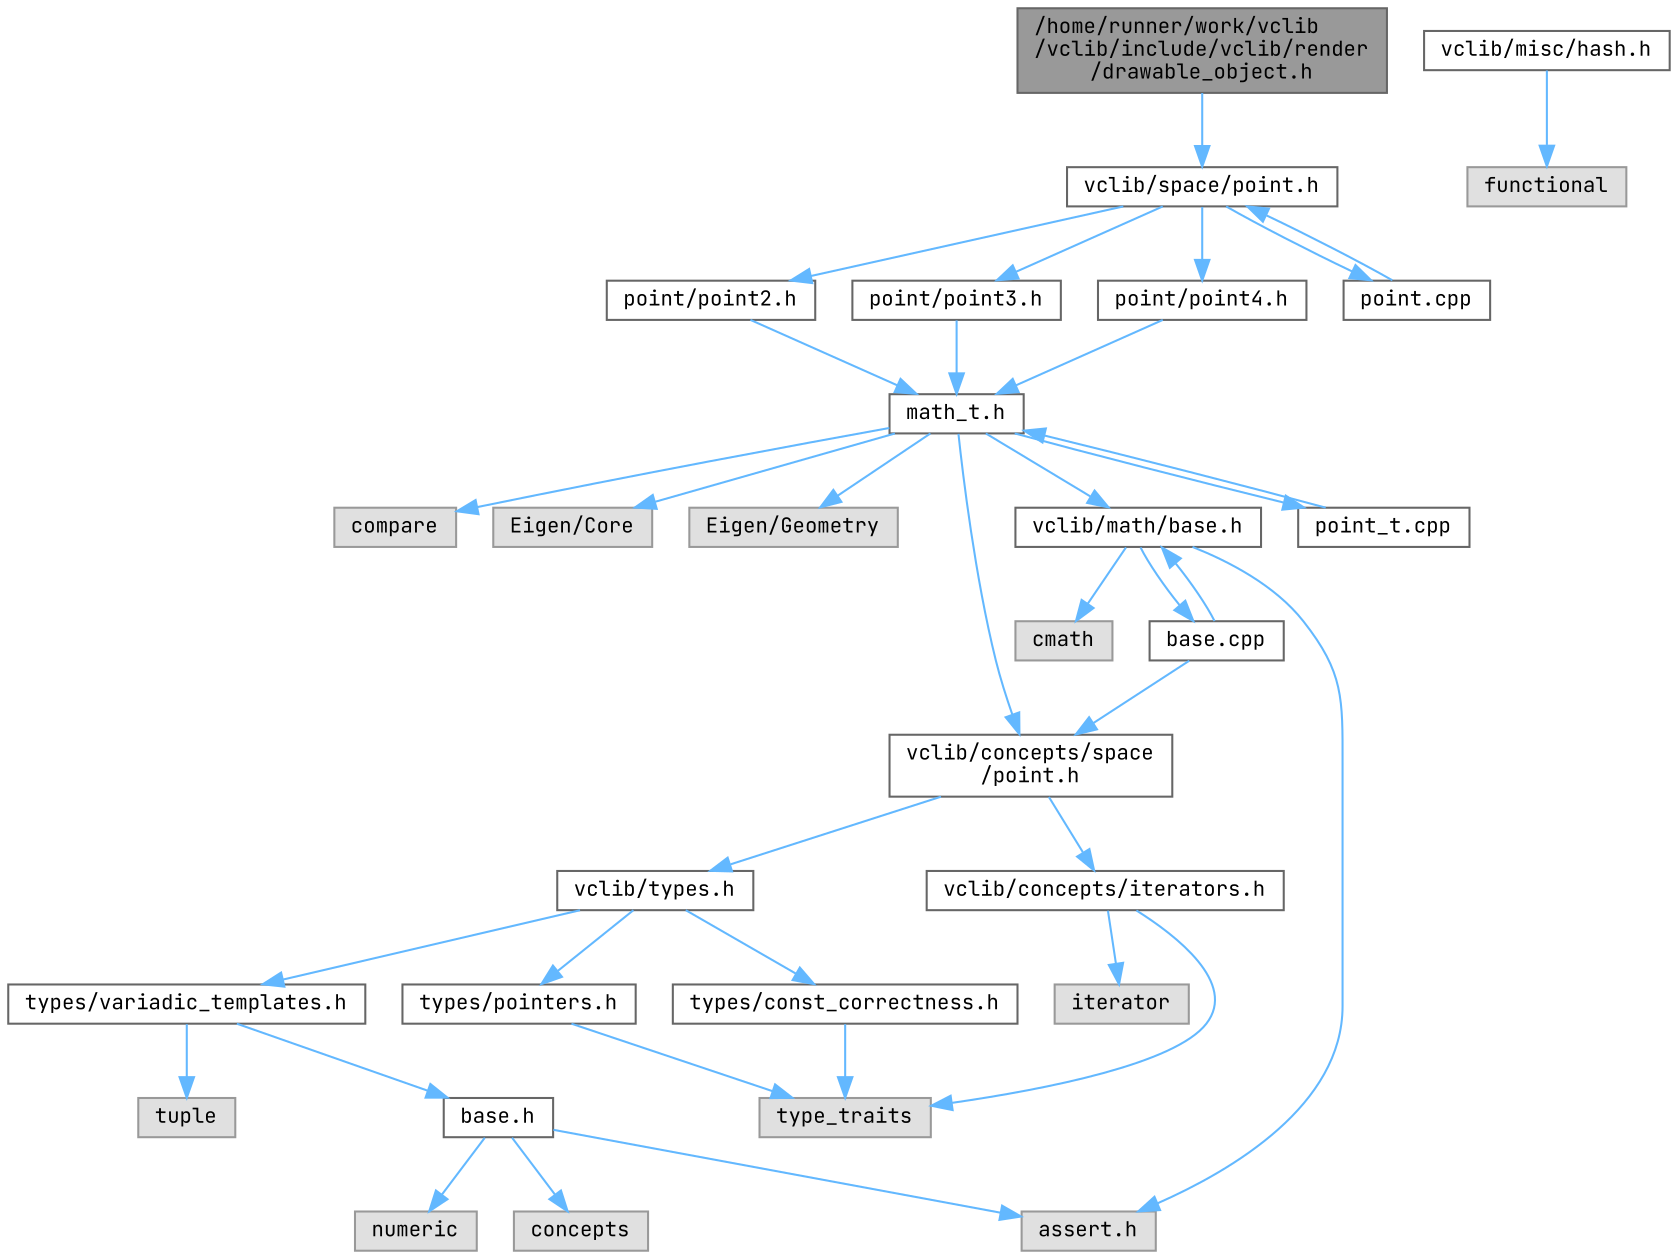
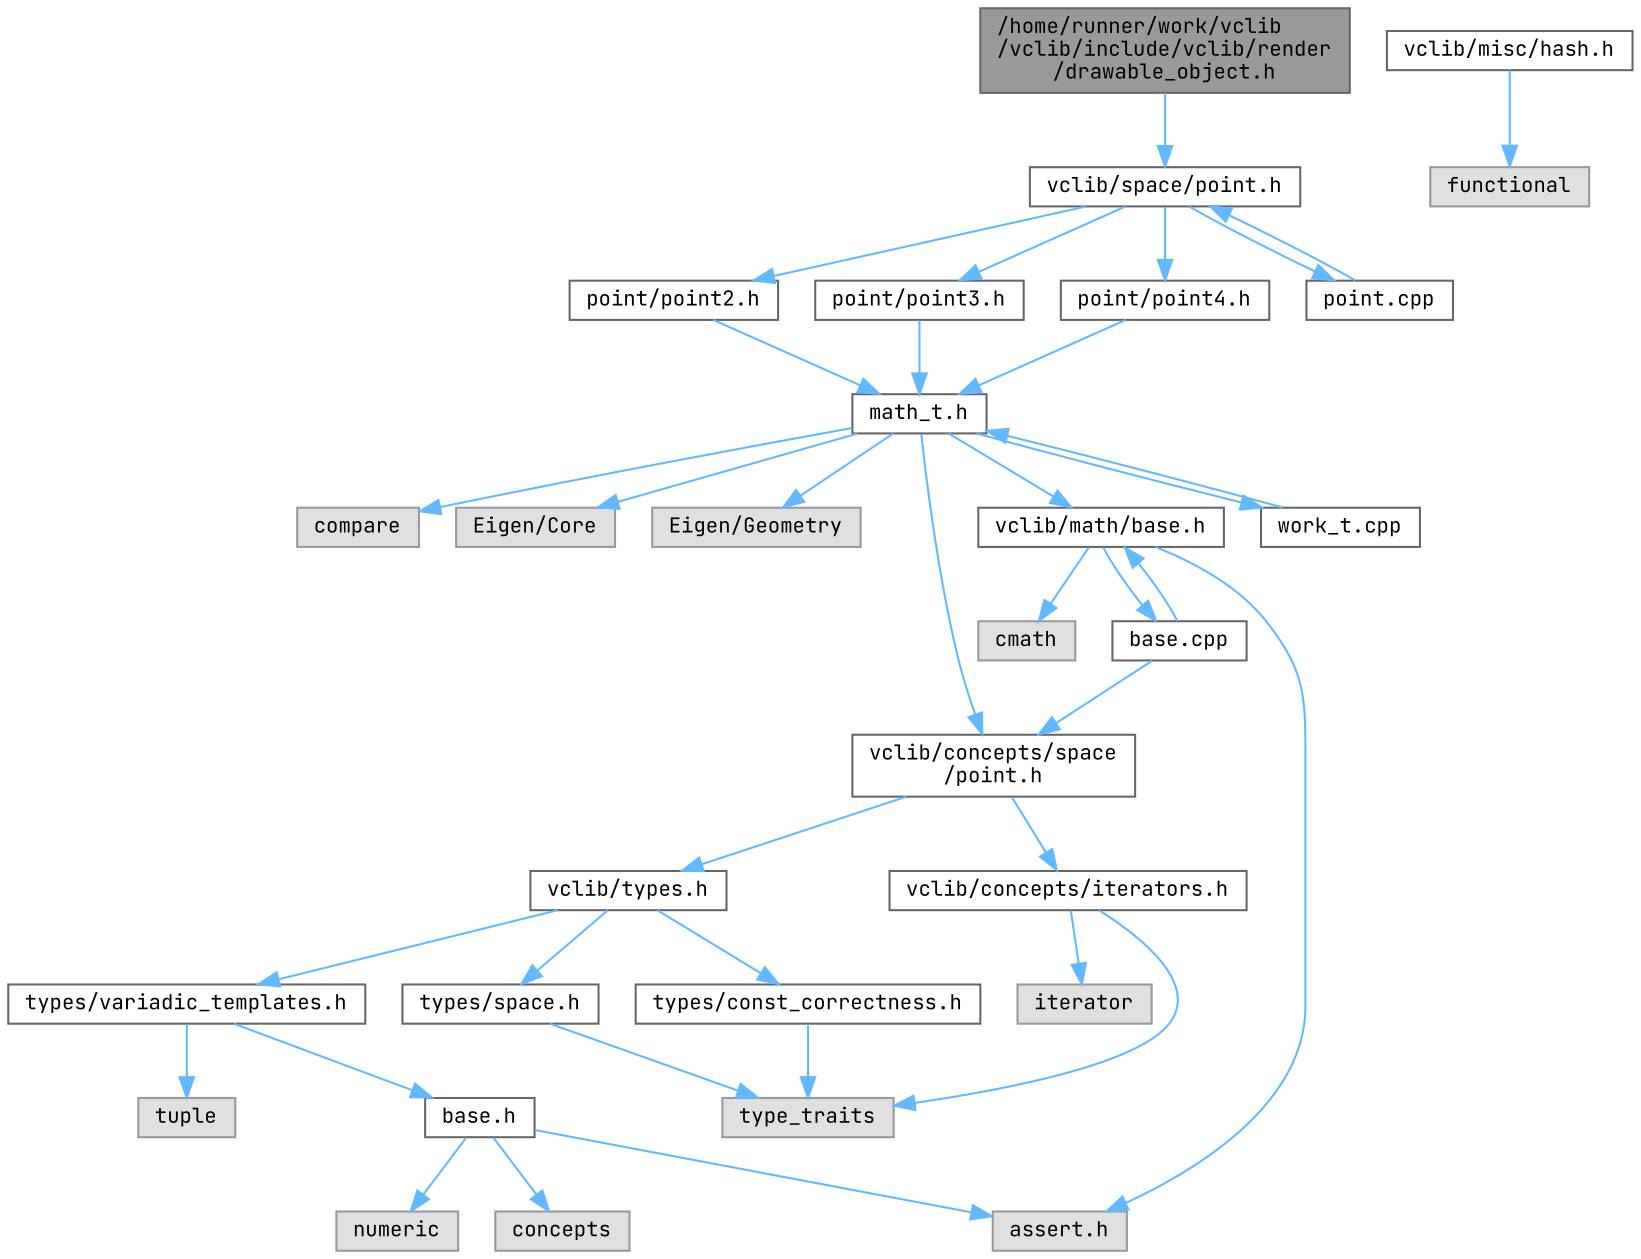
(1384, 527) -> (1340, 527)
(519, 1004) -> (500, 1004)
